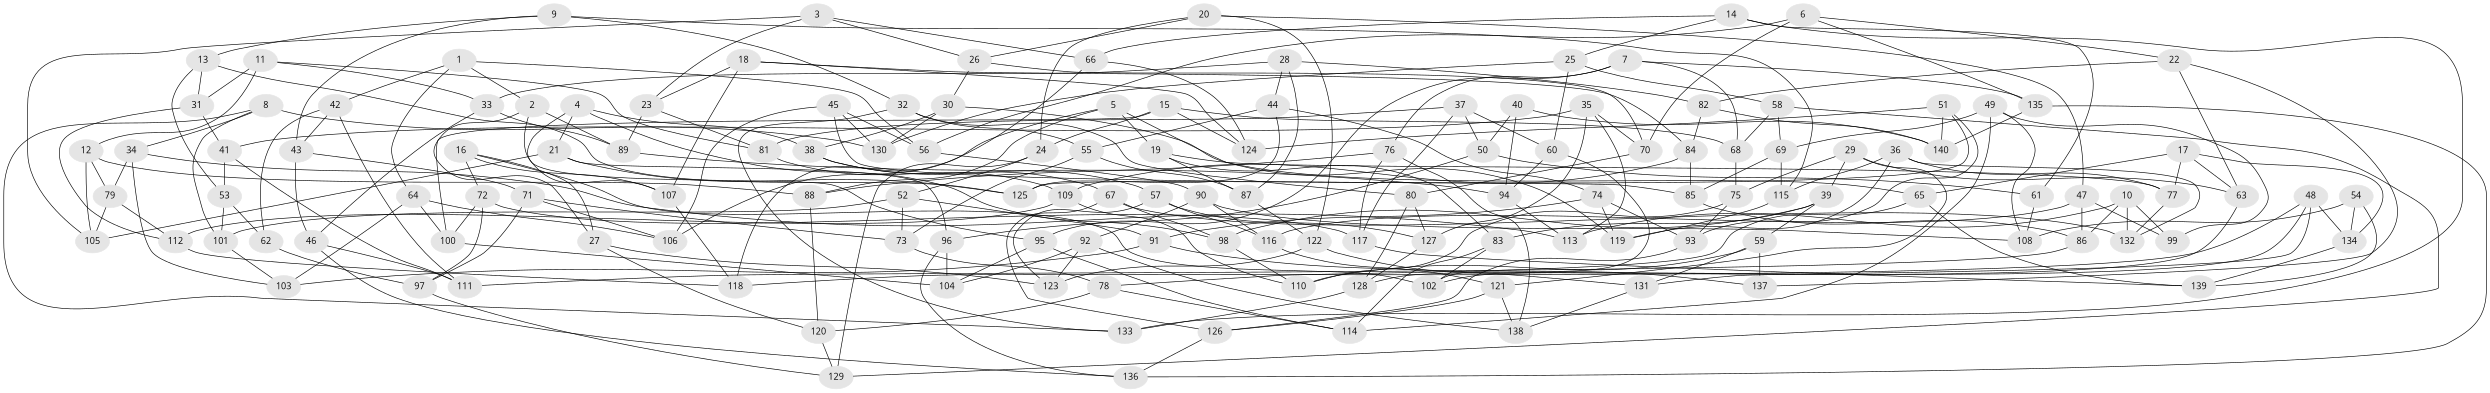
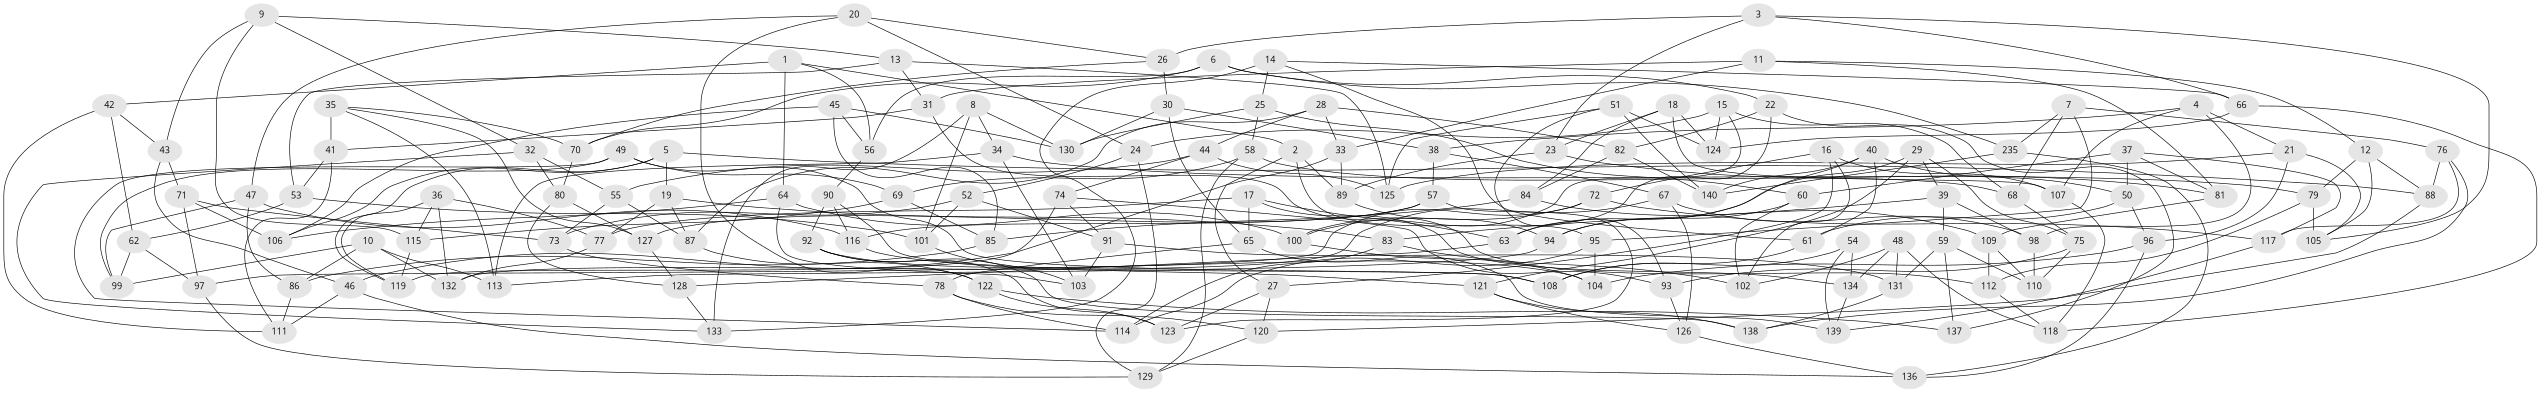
(2035, 106) -> (2010, 151)
none -> (1868, 209)
none -> (126, 264)
